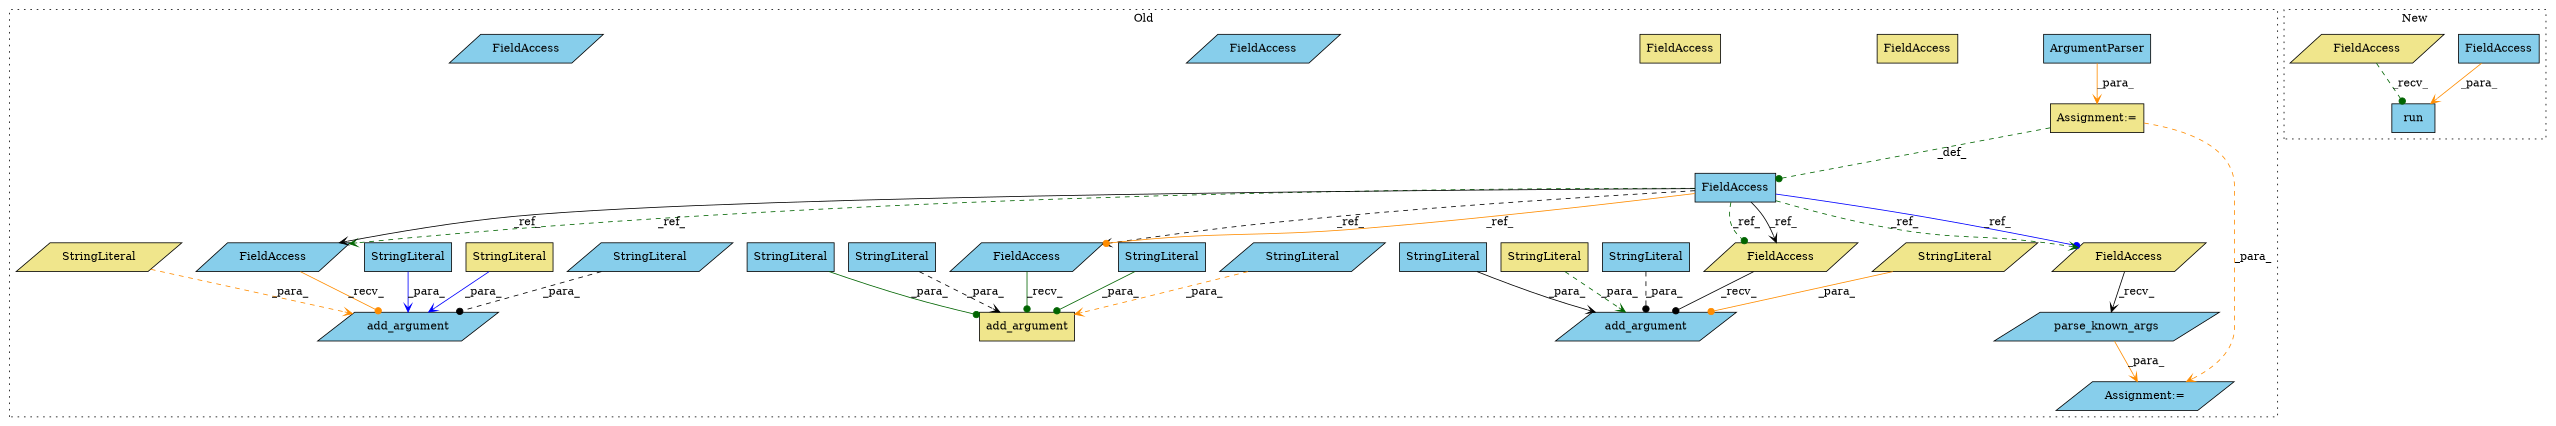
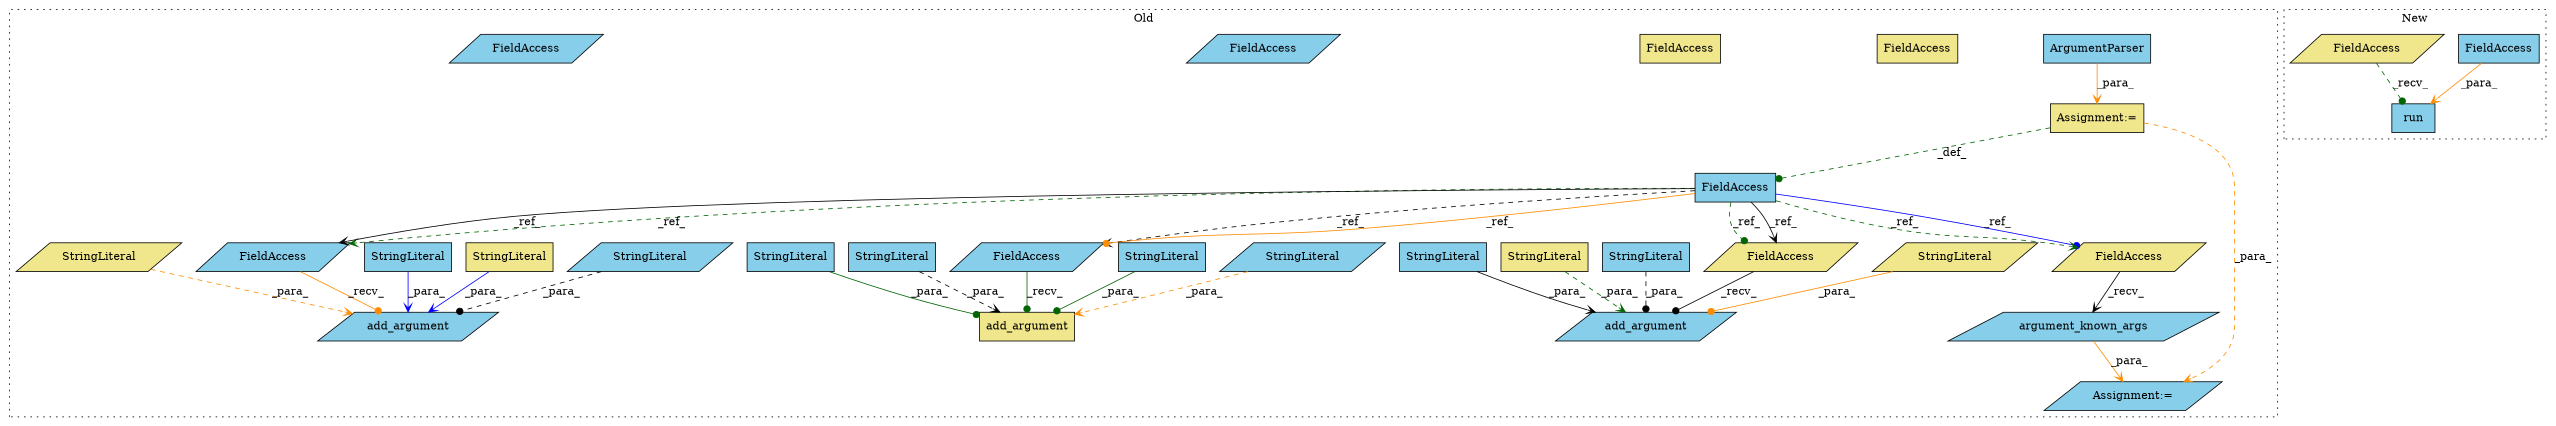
(2107, 327) -> (2084, 327)
